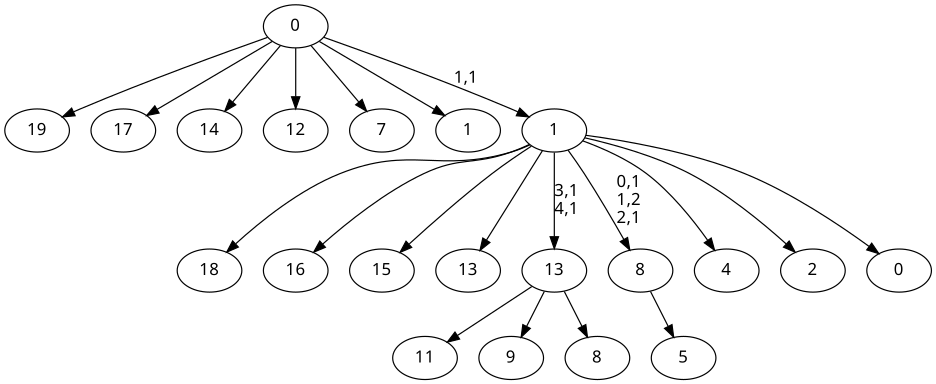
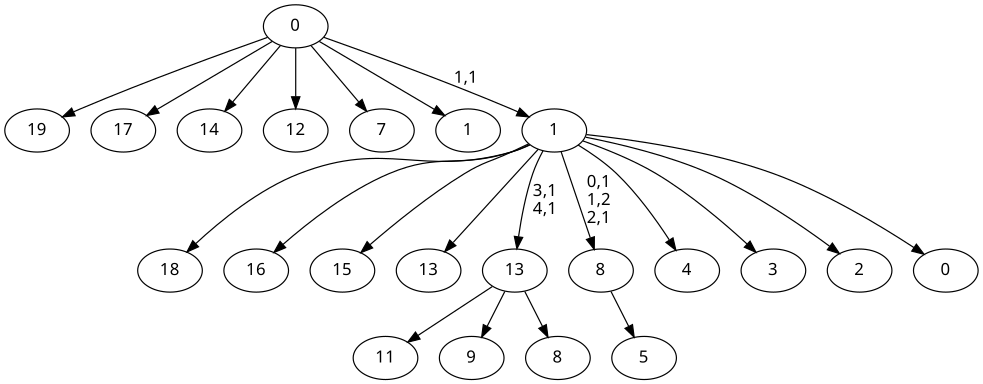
none -> (773, 271)
